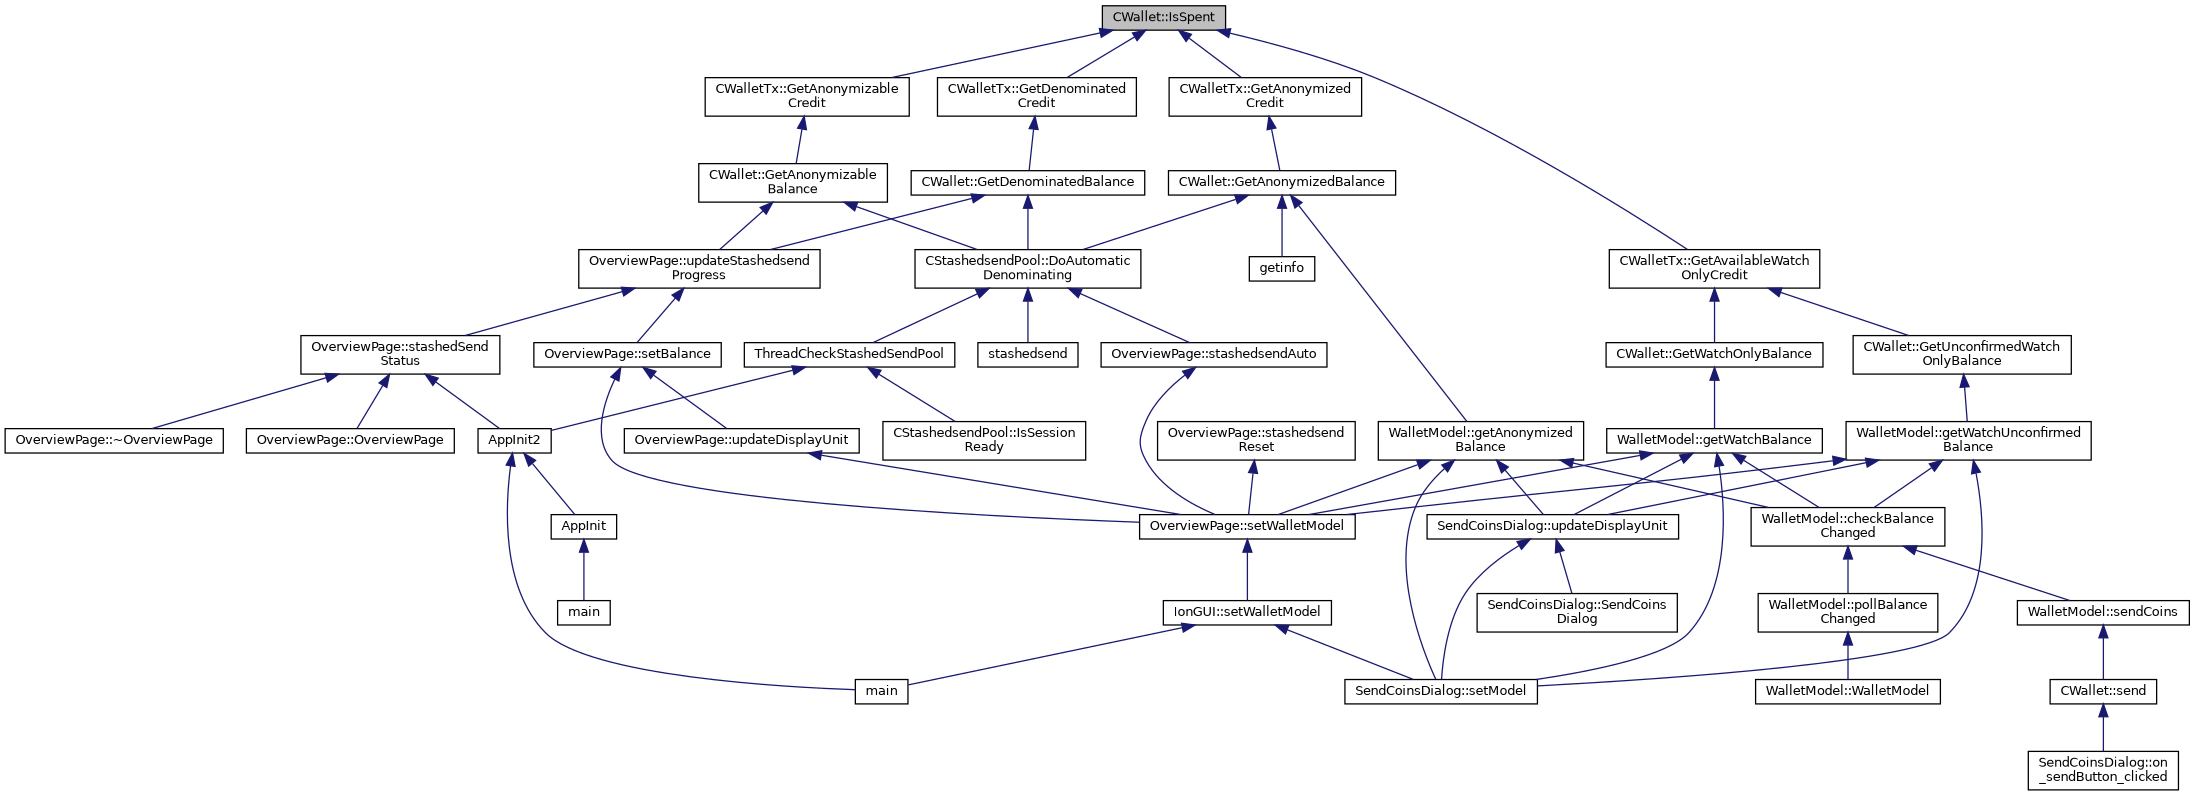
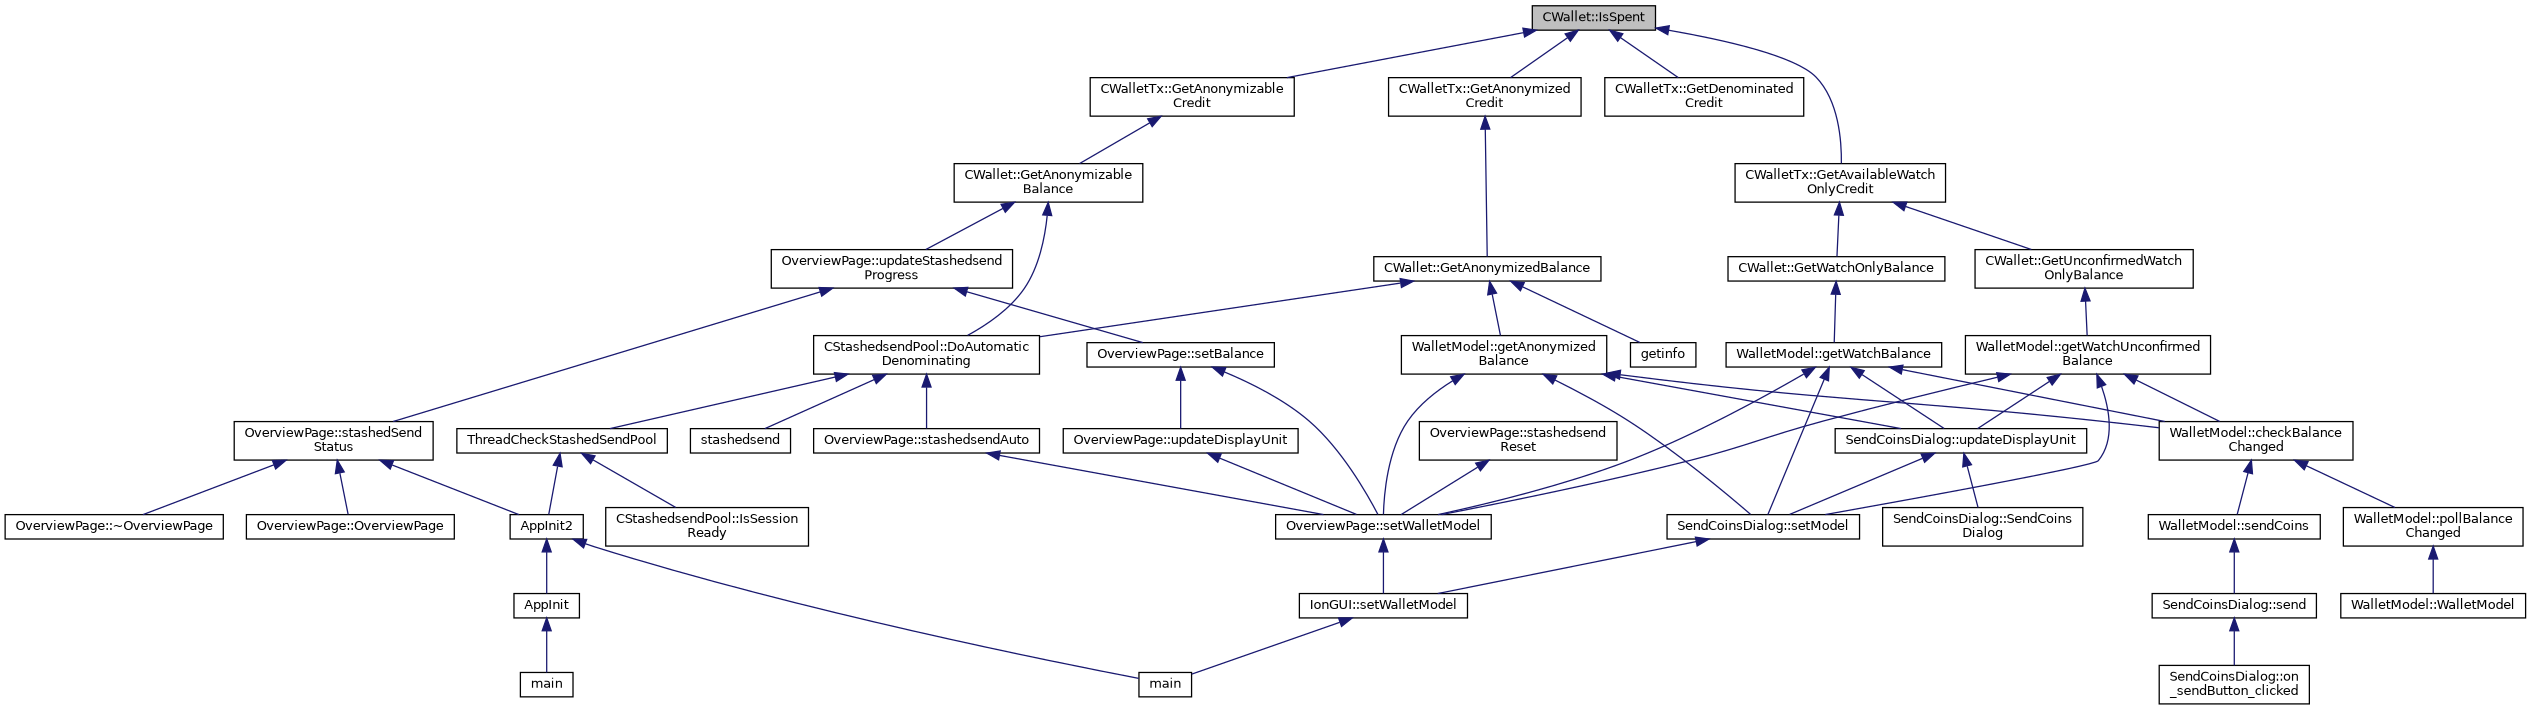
(1028, 183) -> none
(1350, 655) -> (1567, 568)
(2103, 692) -> (2234, 606)
